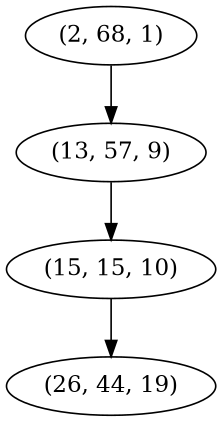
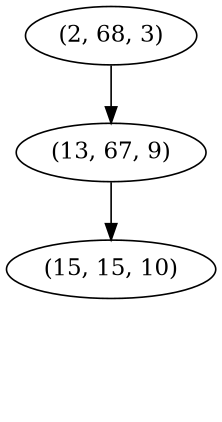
(111, 36) -> (111, 36)
(111, 152) -> (111, 152)
(111, 386) -> none
